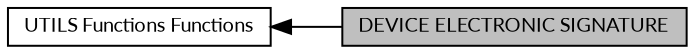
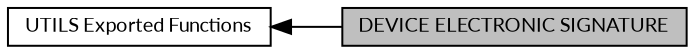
(139, 27) -> (139, 27)
